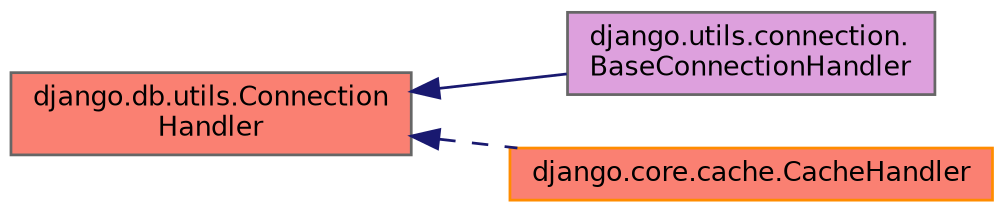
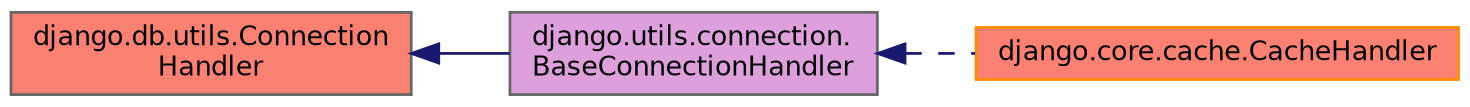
(478, 144) -> (940, 53)
